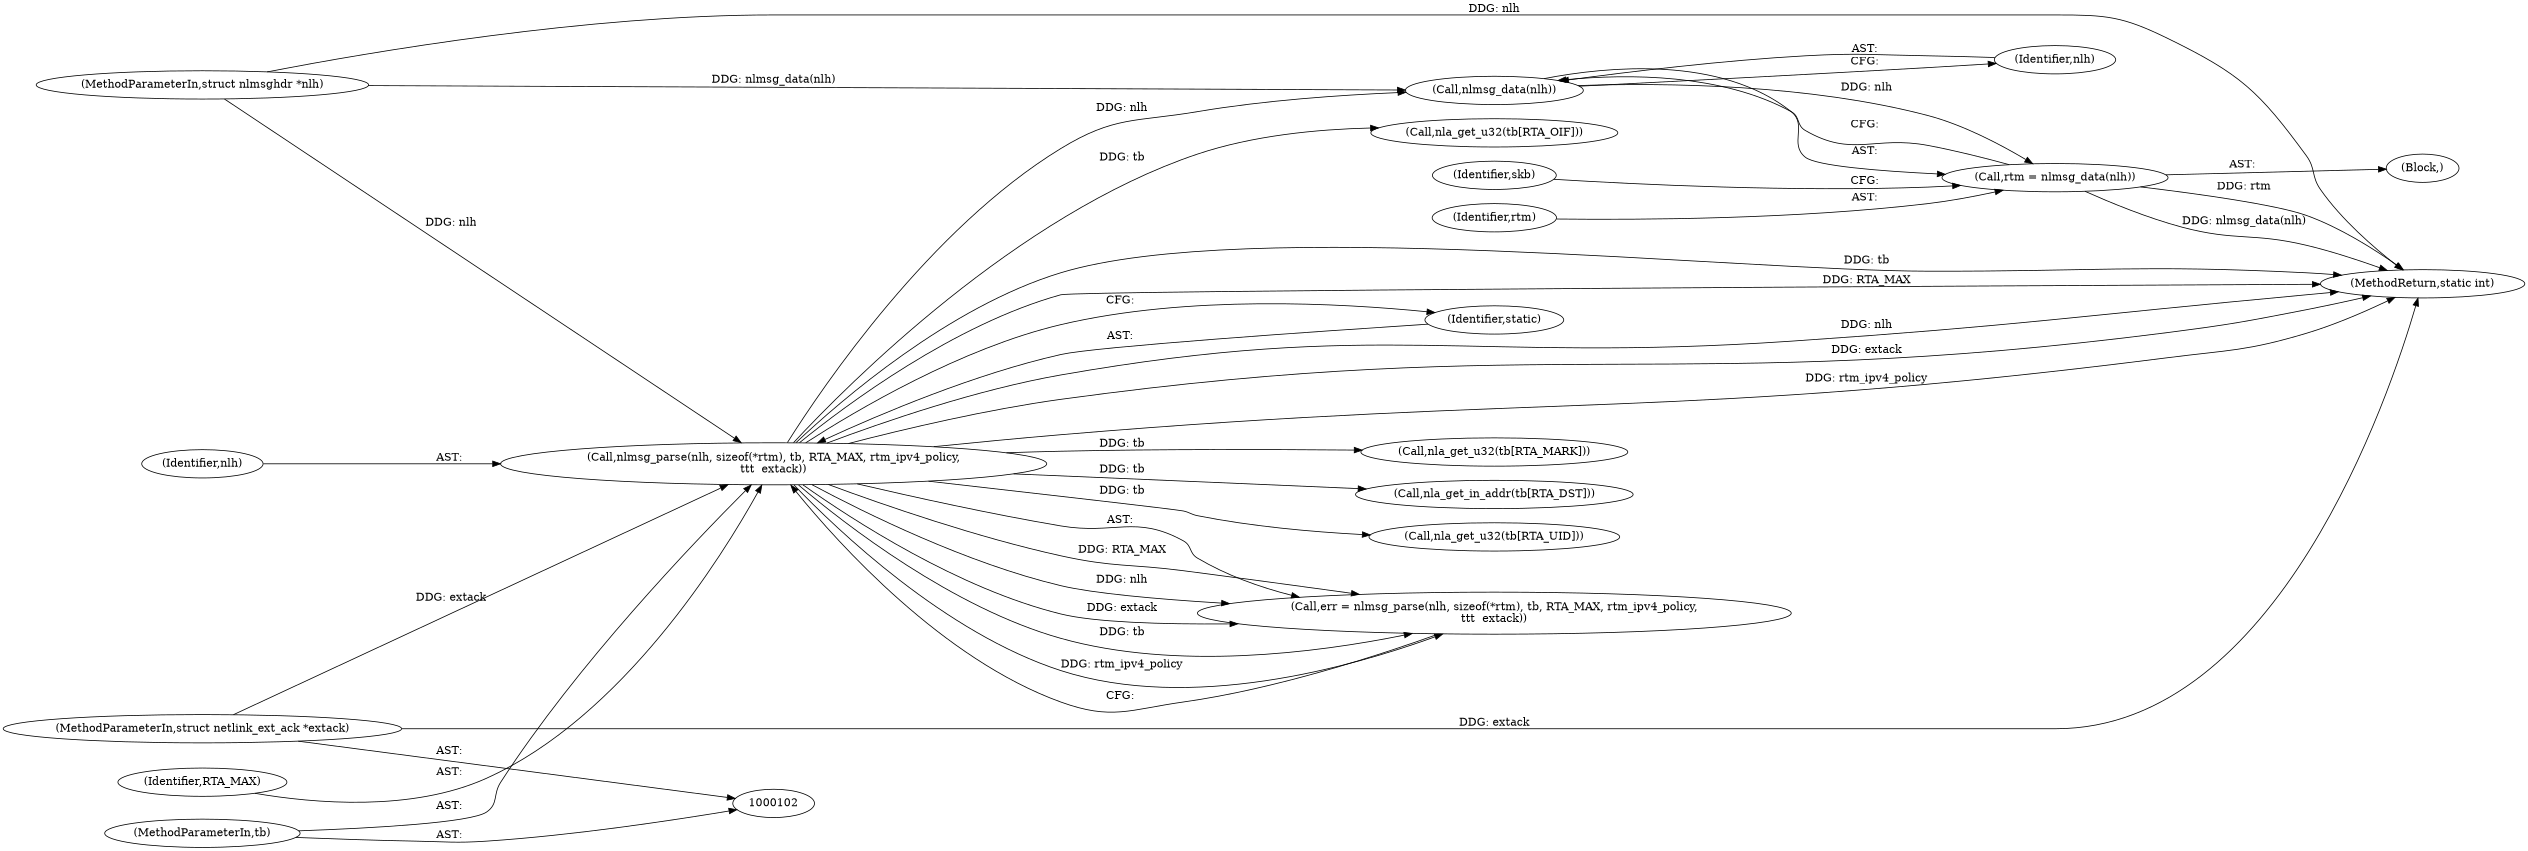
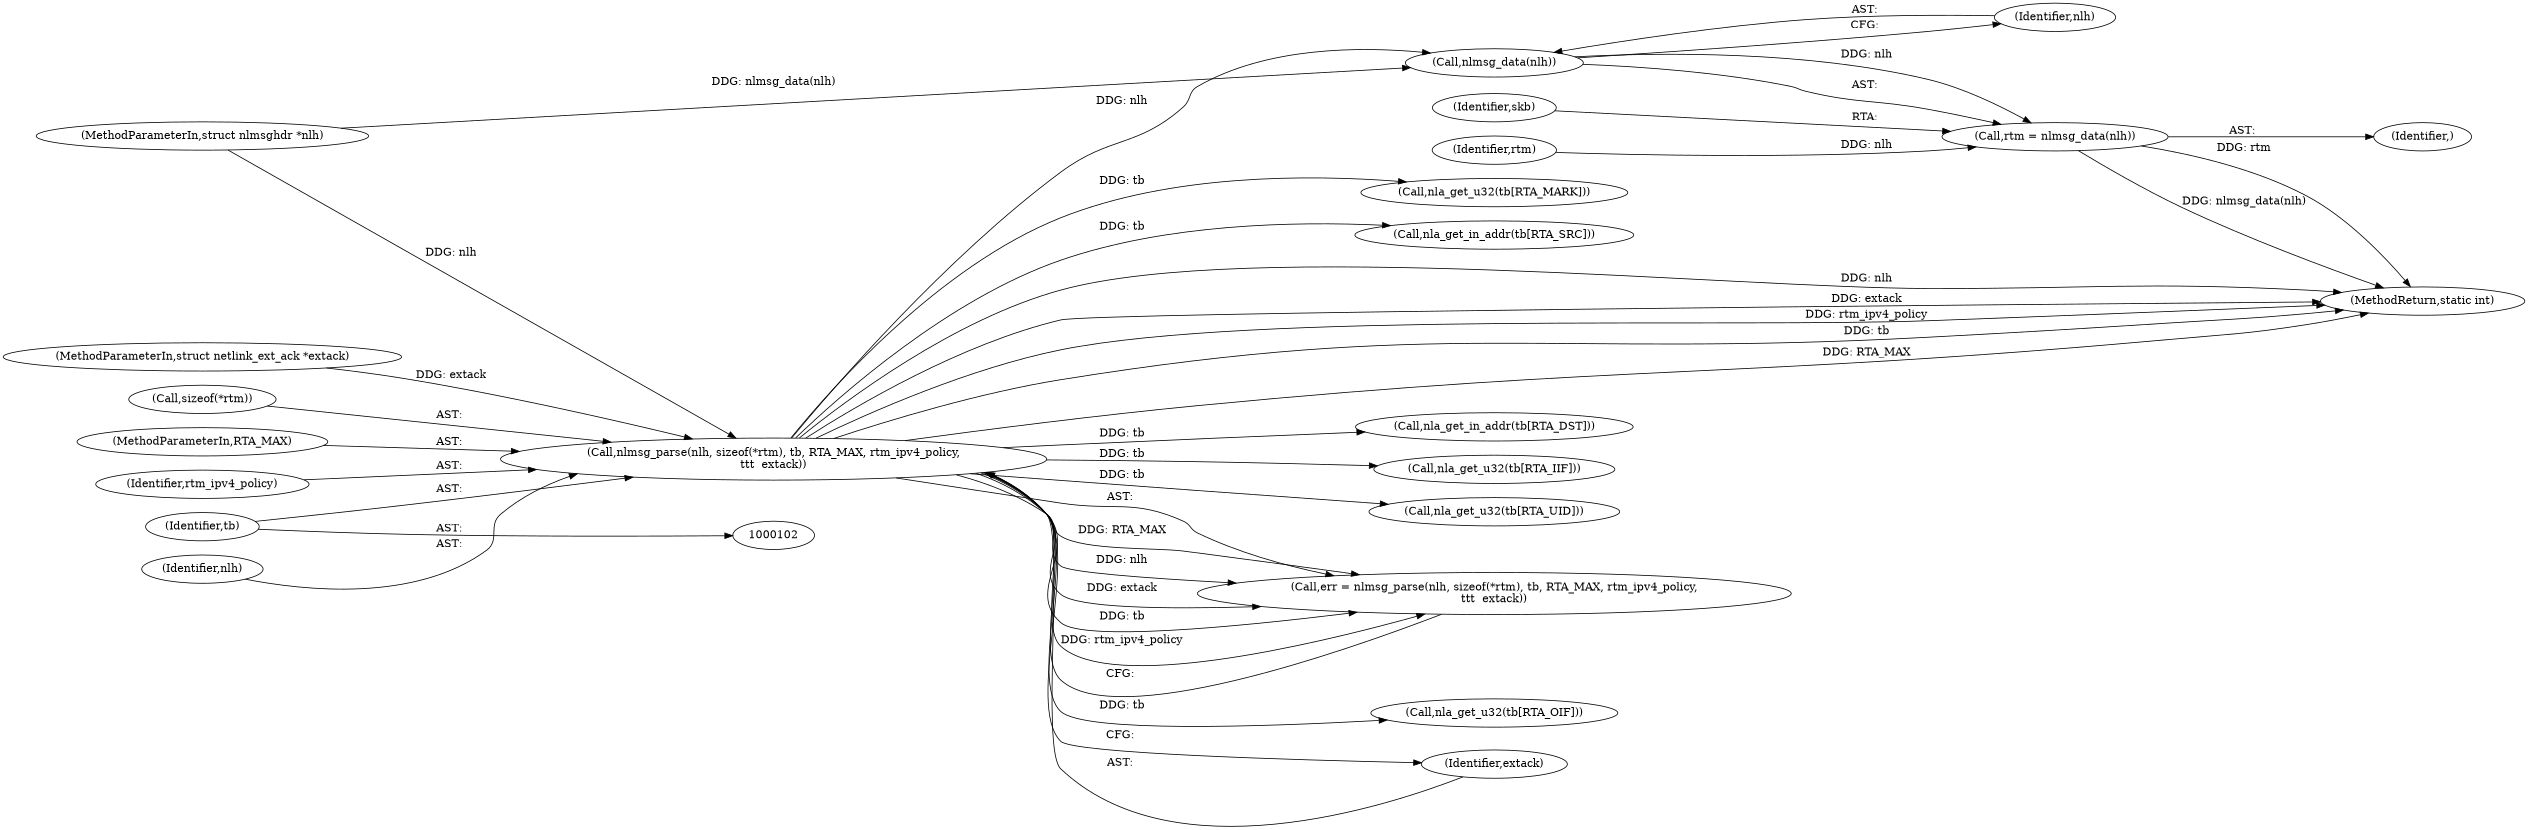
(1382, 15) -> none
(1806, 131) -> none
(2423, 168) -> (2423, 137)
(1867, 181) -> (1867, 118)
(1867, 198) -> (1867, 145)
none -> (1494, 235)
(1494, 320) -> (1494, 764)
none -> (202, 399)
none -> (1494, 469)
none -> (202, 484)
(1524, 729) -> none
(523, 771) -> none
(202, 782) -> (202, 442)
(202, 833) -> (202, 527)
